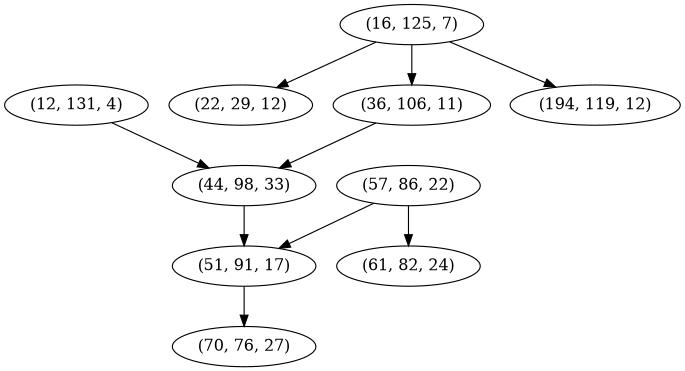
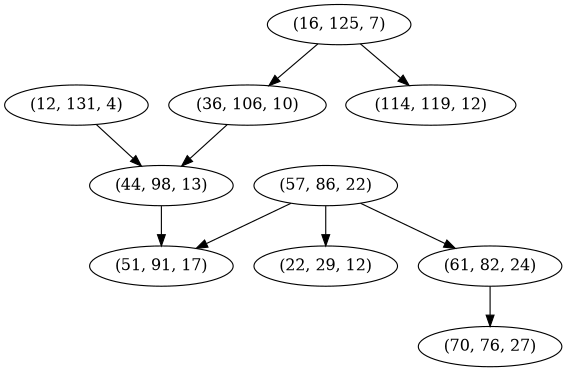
(331, 62) -> (326, 220)
(412, 105) -> (247, 105)
(595, 105) -> (431, 105)
(244, 186) -> (161, 186)
(244, 301) -> (490, 301)
